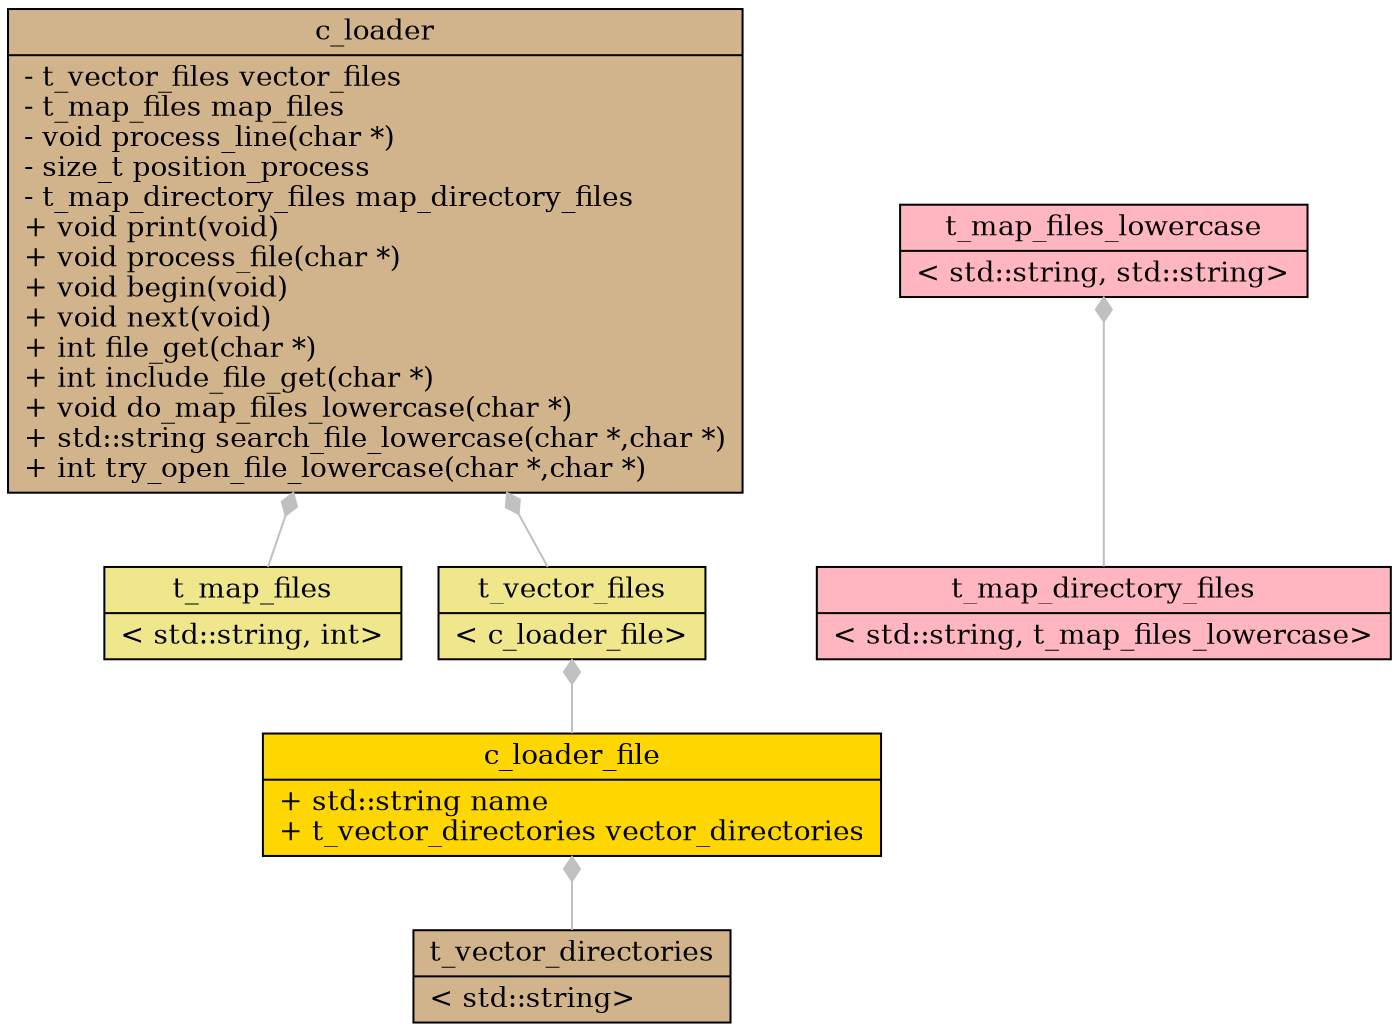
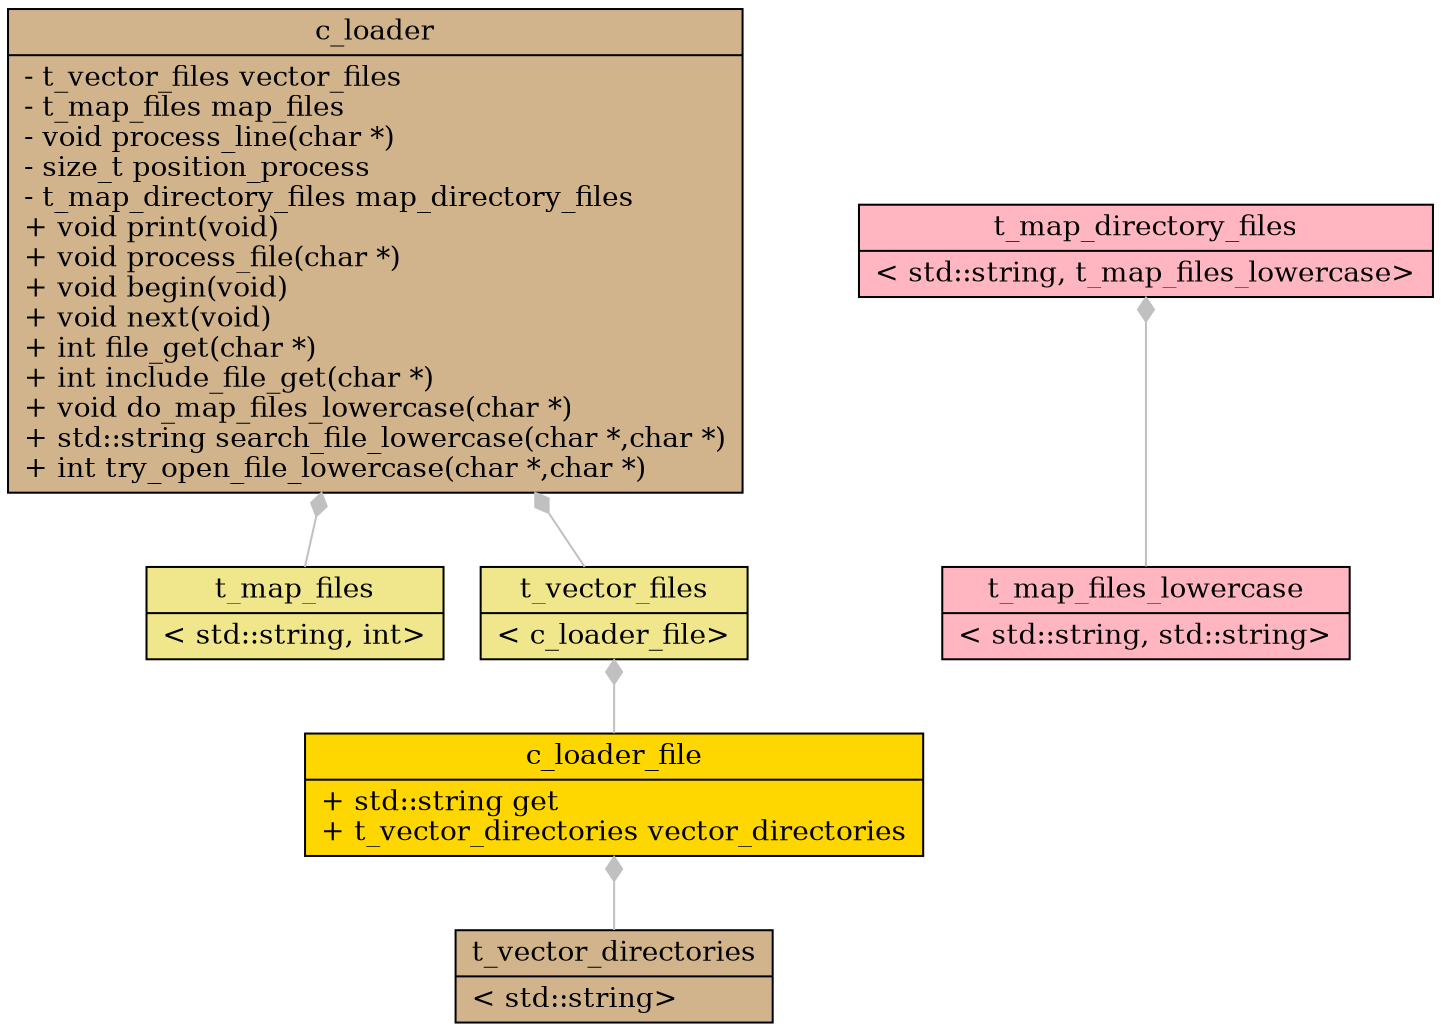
(1104, 444) -> (1146, 444)
(414, 802) -> (441, 802)
